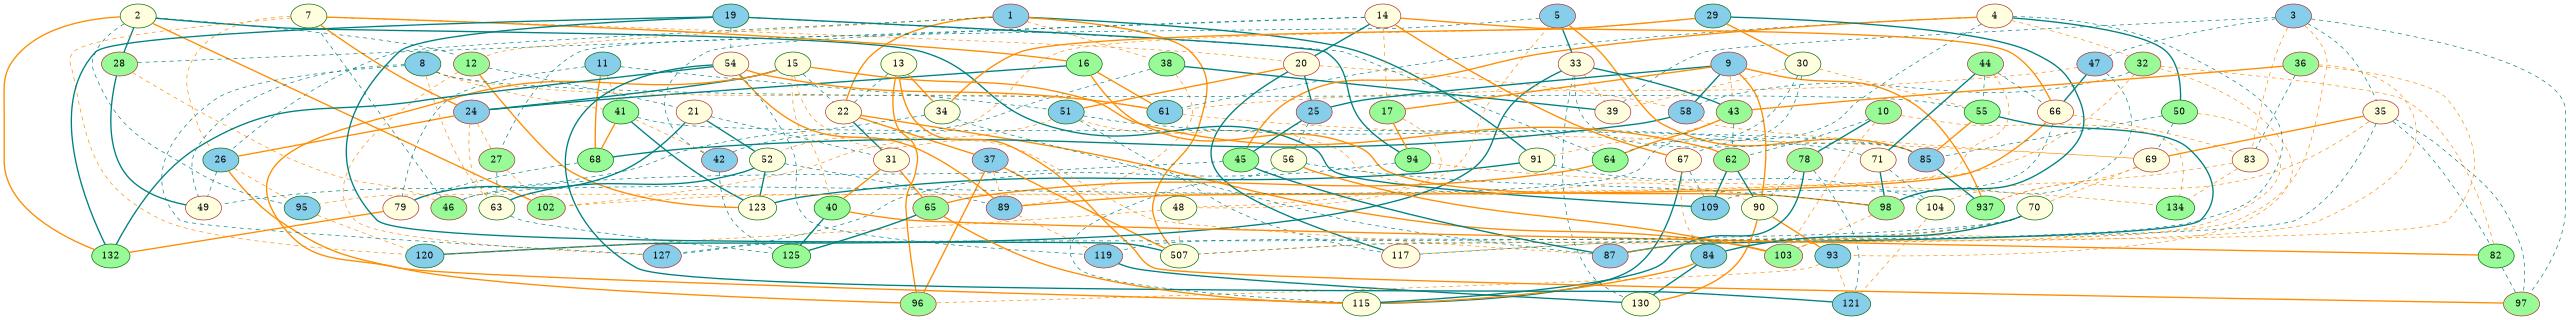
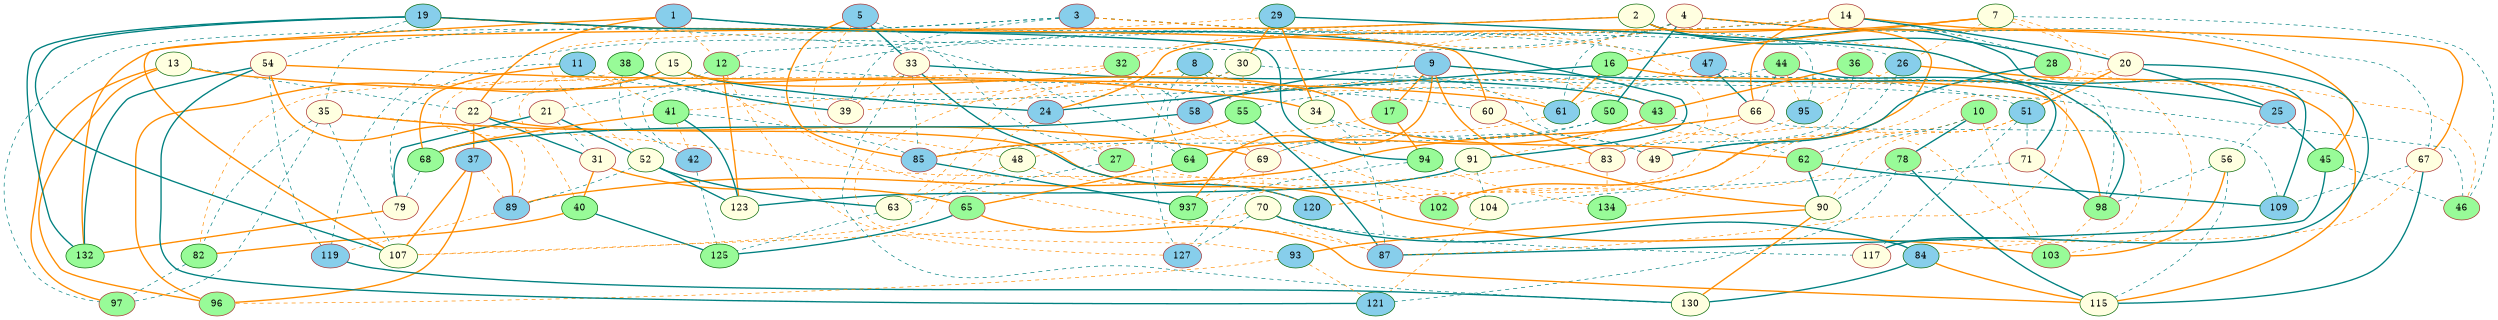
none -> (1488, 112)
(341, 137) -> none
(1180, 256) -> (398, 256)
